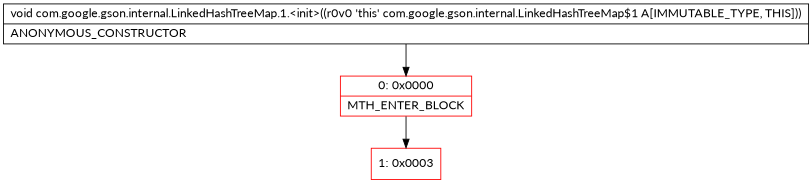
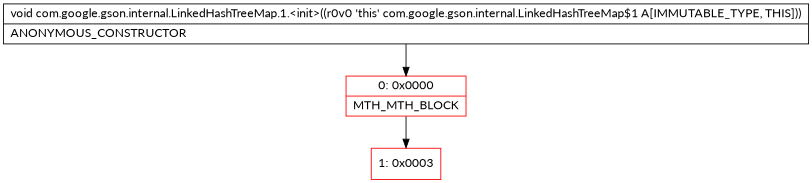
(406, 106) -> (406, 106)
